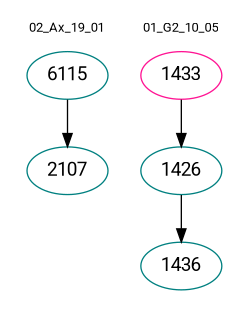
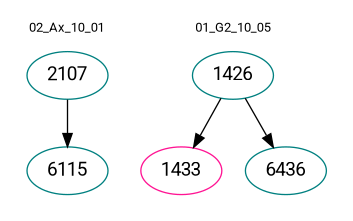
(68, 28) -> (68, 28)
(68, 117) -> (68, 117)
(181, 117) -> (211, 117)
(181, 266) -> (286, 171)
